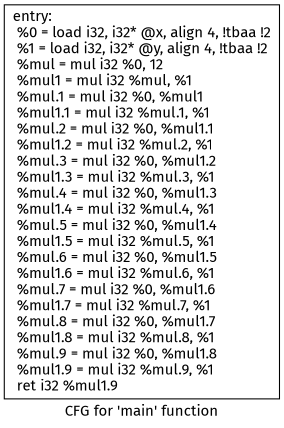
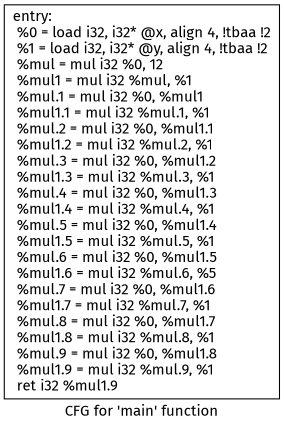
(114, 274) -> (115, 274)
